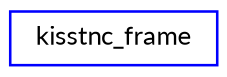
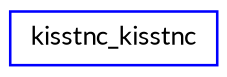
(114, 38) -> (114, 38)
